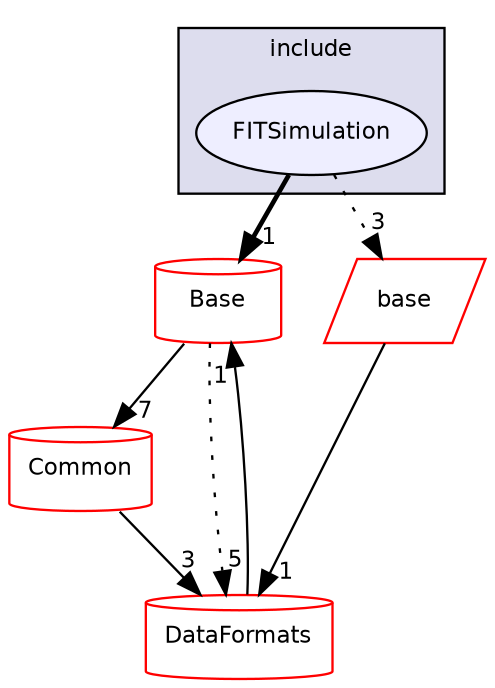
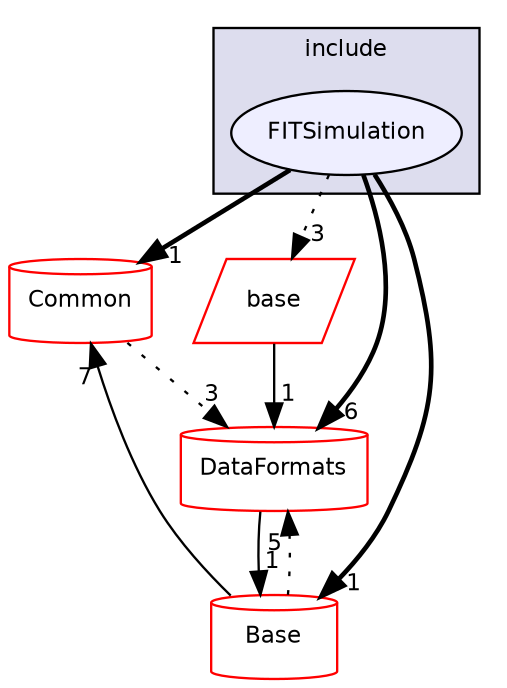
none -> (226, 209)
none -> (385, 297)
(152, 545) -> (168, 377)
